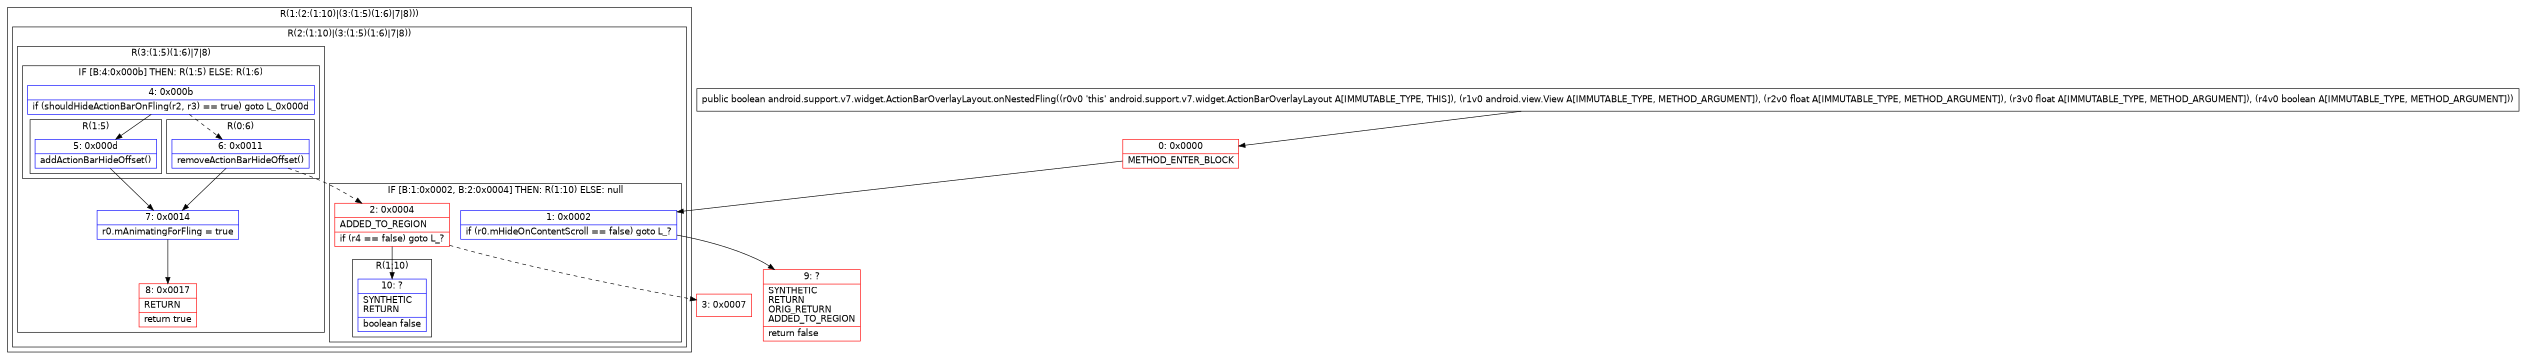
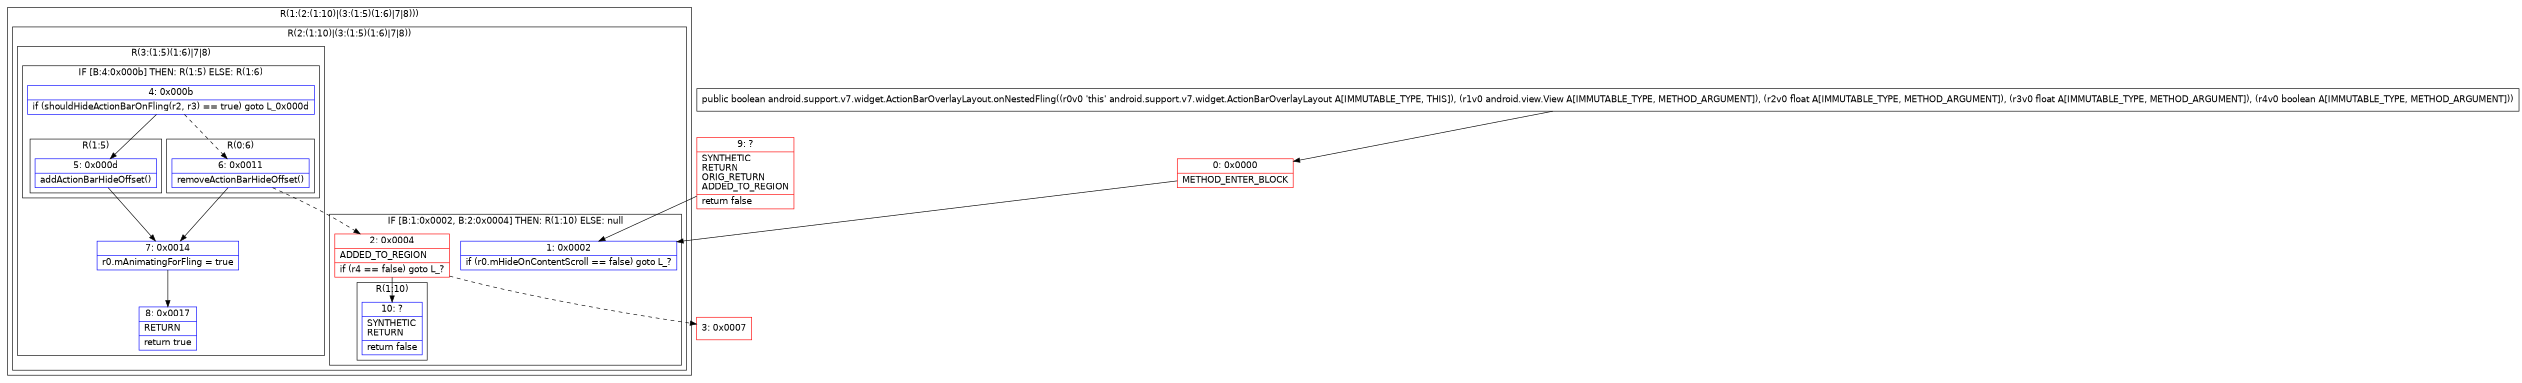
(724, 247) -> (648, 218)
(168, 305) -> (168, 329)
(392, 324) -> (392, 347)
